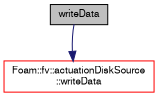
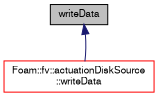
(72, 38) -> (86, 48)
